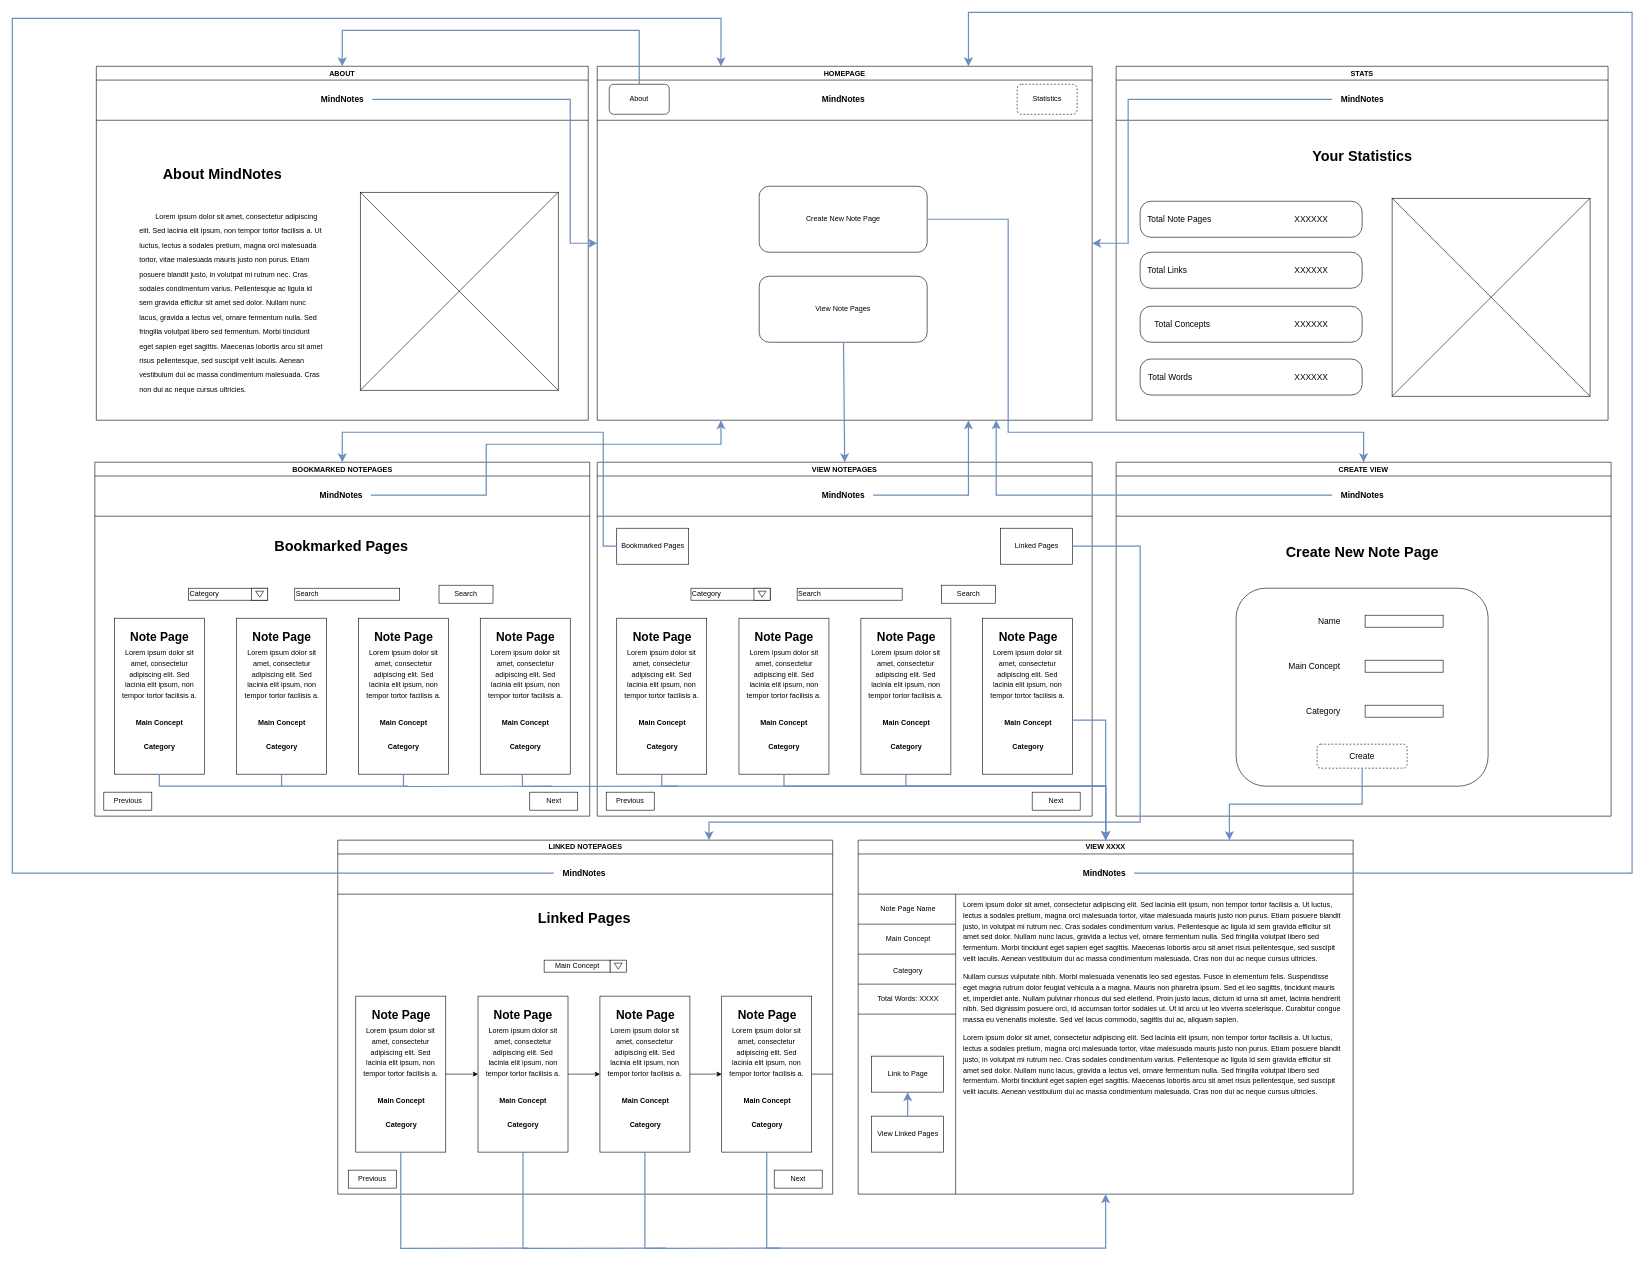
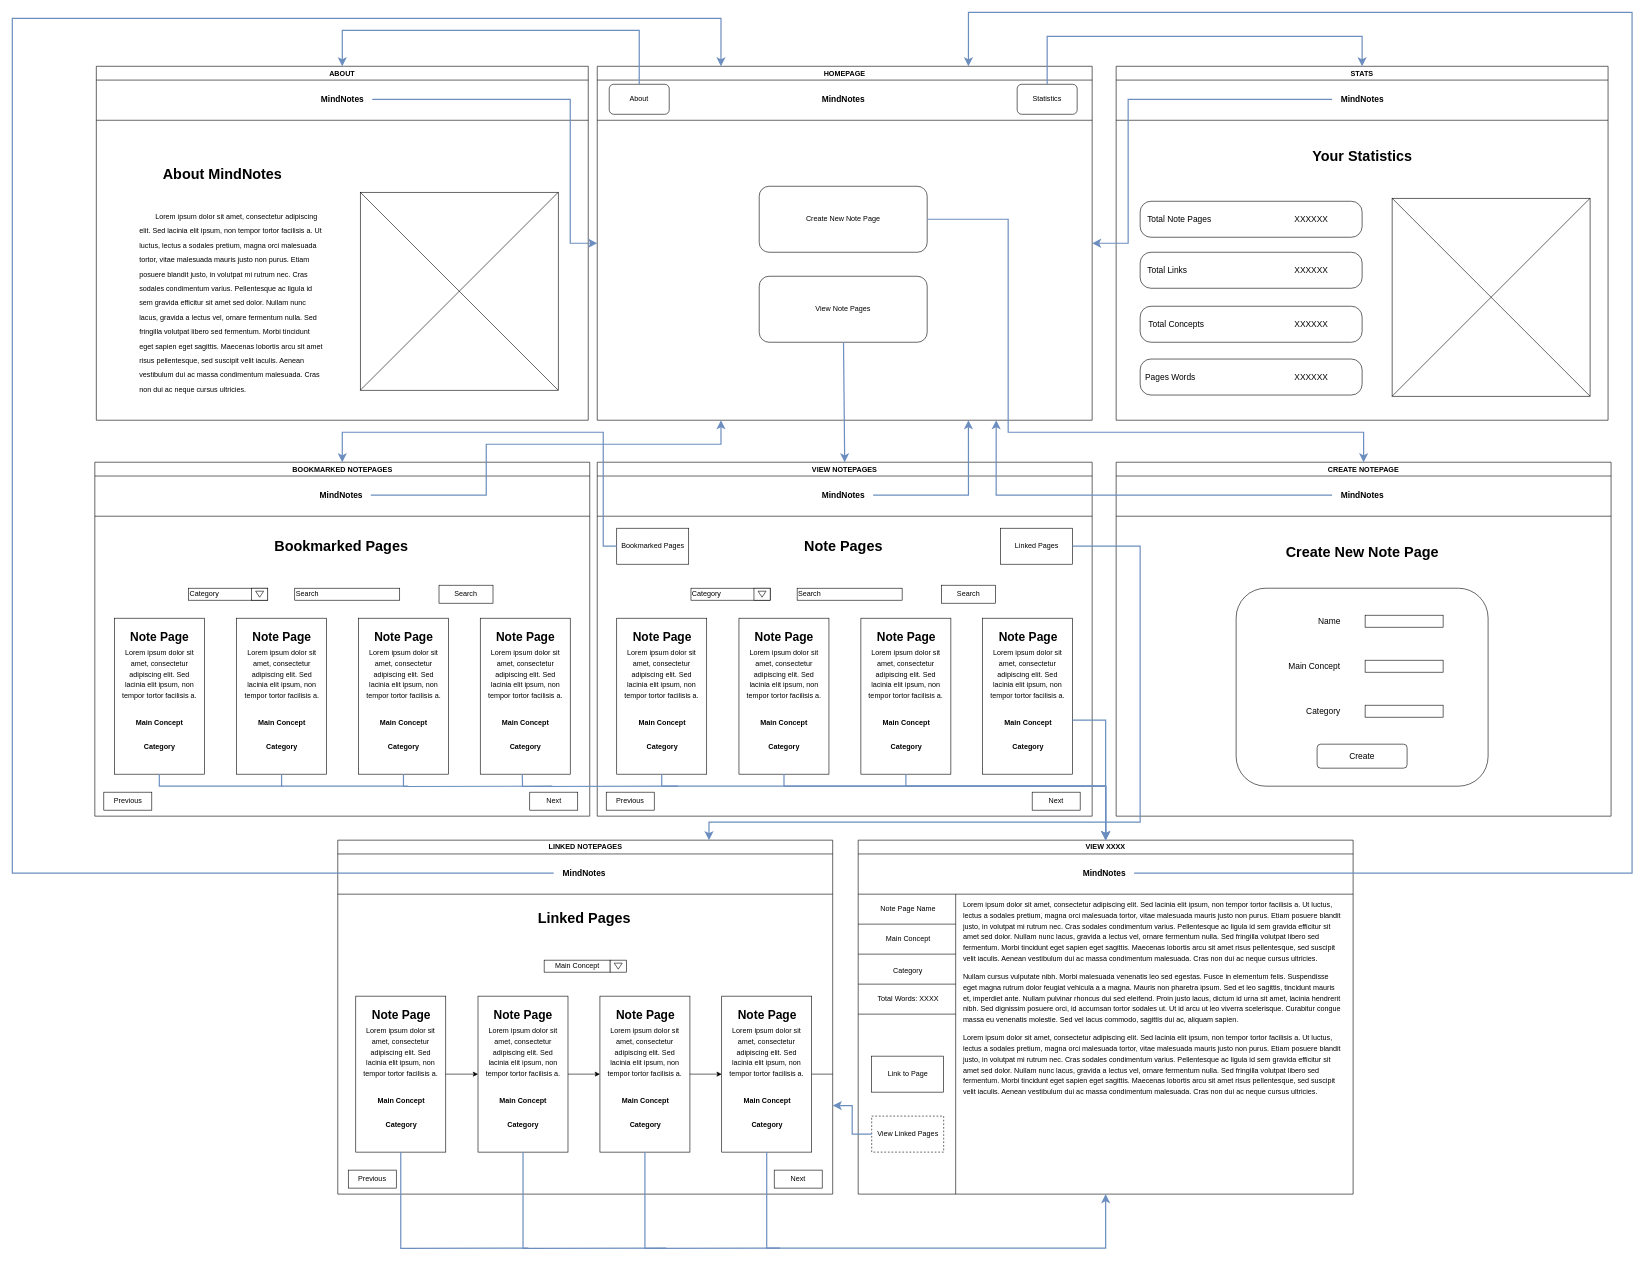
none -> (1192, 36)
(1047, 99) -> (1047, 99)
(1182, 324) -> (1176, 324)
(1171, 377) -> (1171, 377)
(1364, 470) -> (1364, 470)
none -> (843, 546)
(1362, 756) -> (1362, 756)
(1300, 804) -> none
(908, 1108) -> (852, 1123)
(908, 1134) -> (908, 1134)
